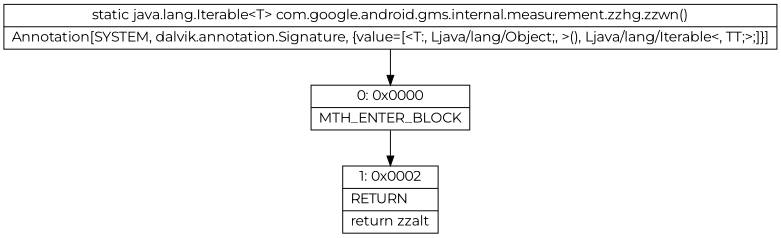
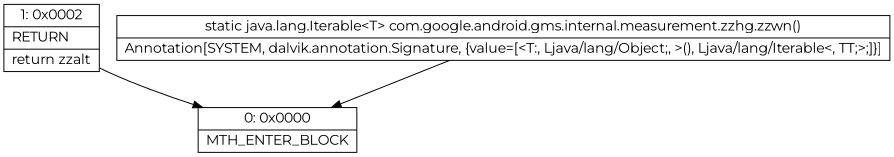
(390, 143) -> (146, 88)
